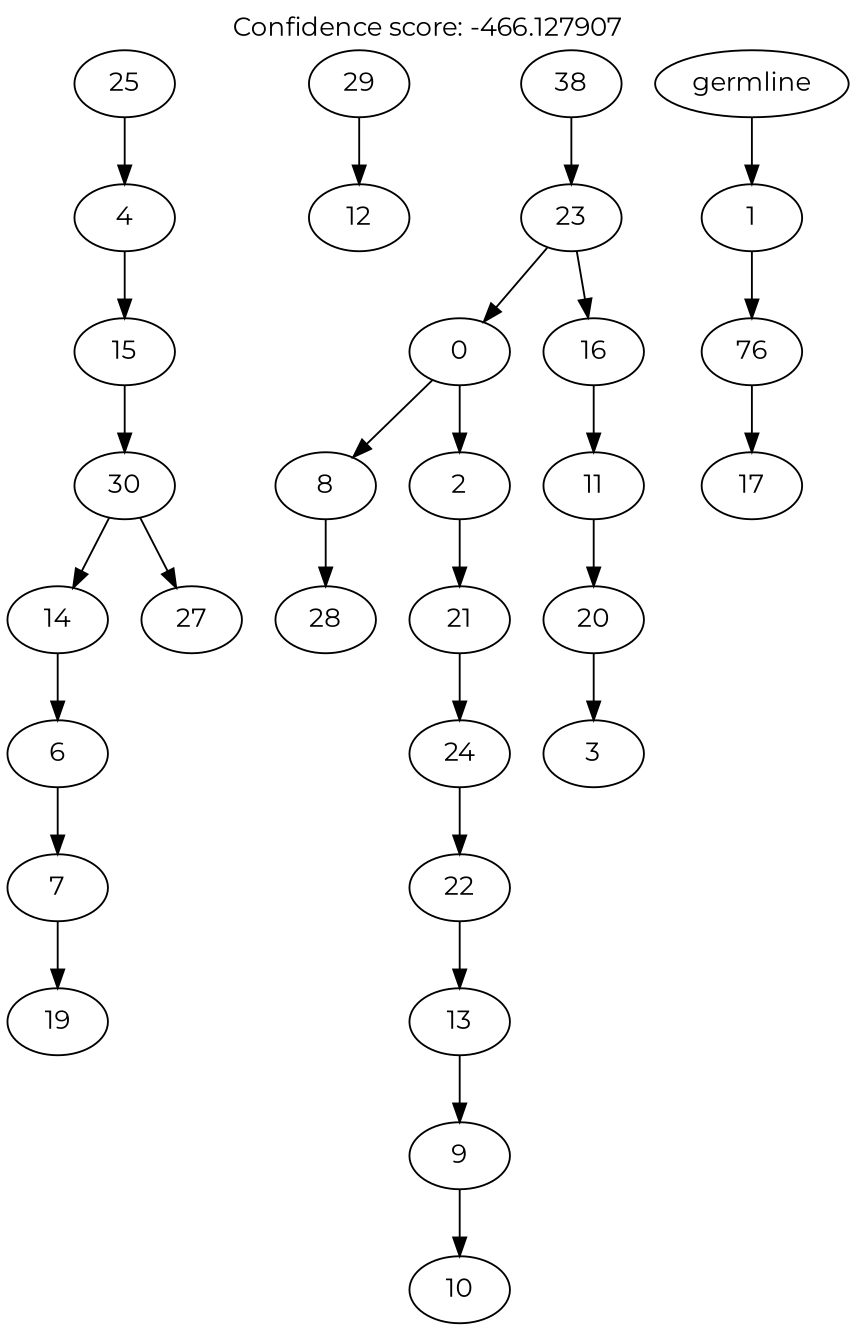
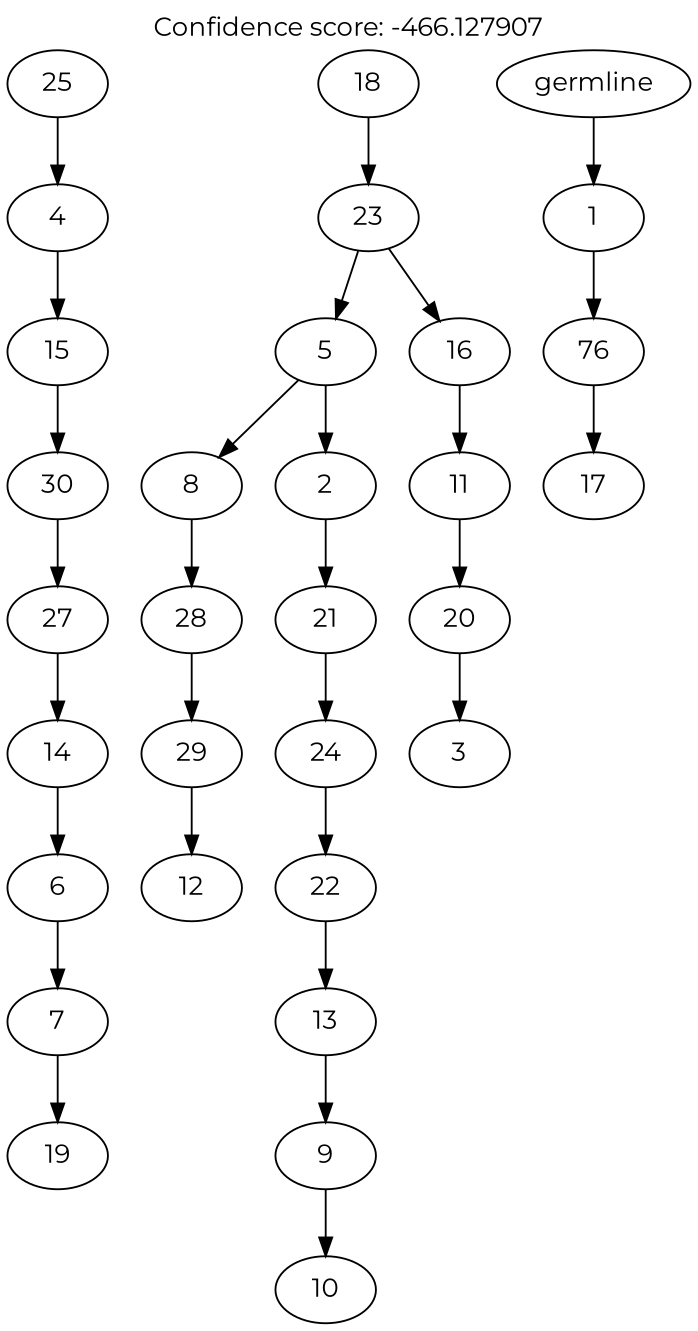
(571, 84) -> (368, 84)
(460, 352) -> (326, 352)
(95, 544) -> (58, 678)
none -> (192, 678)
